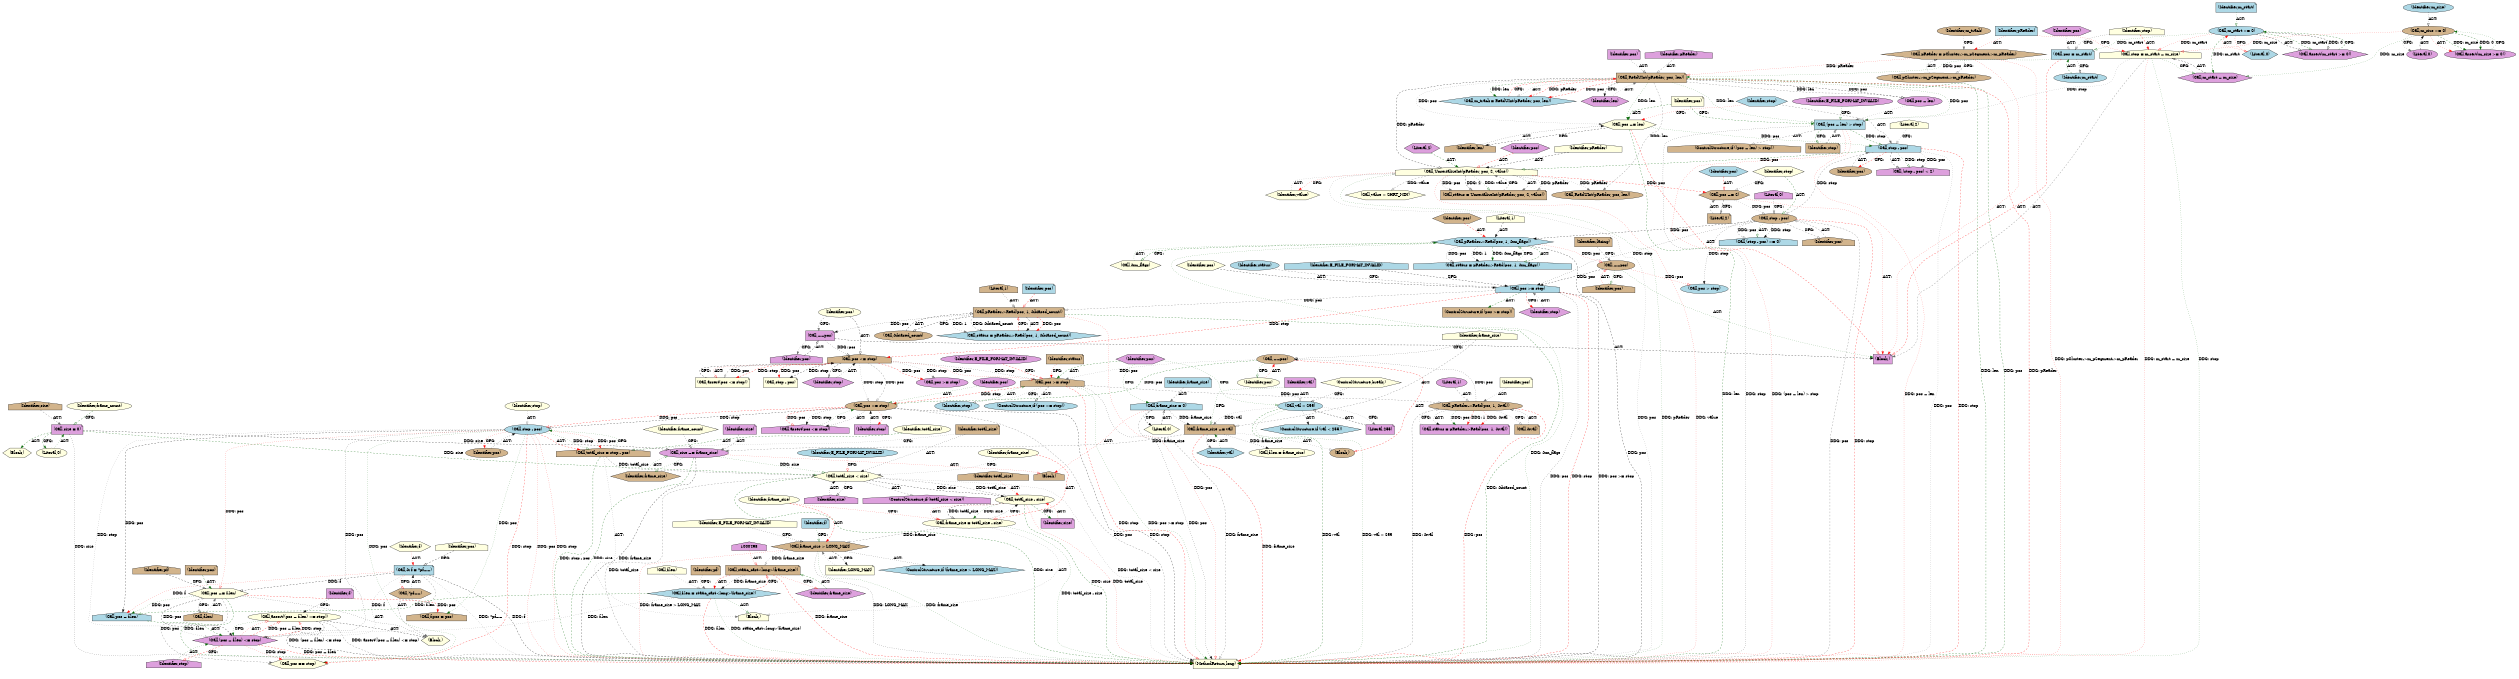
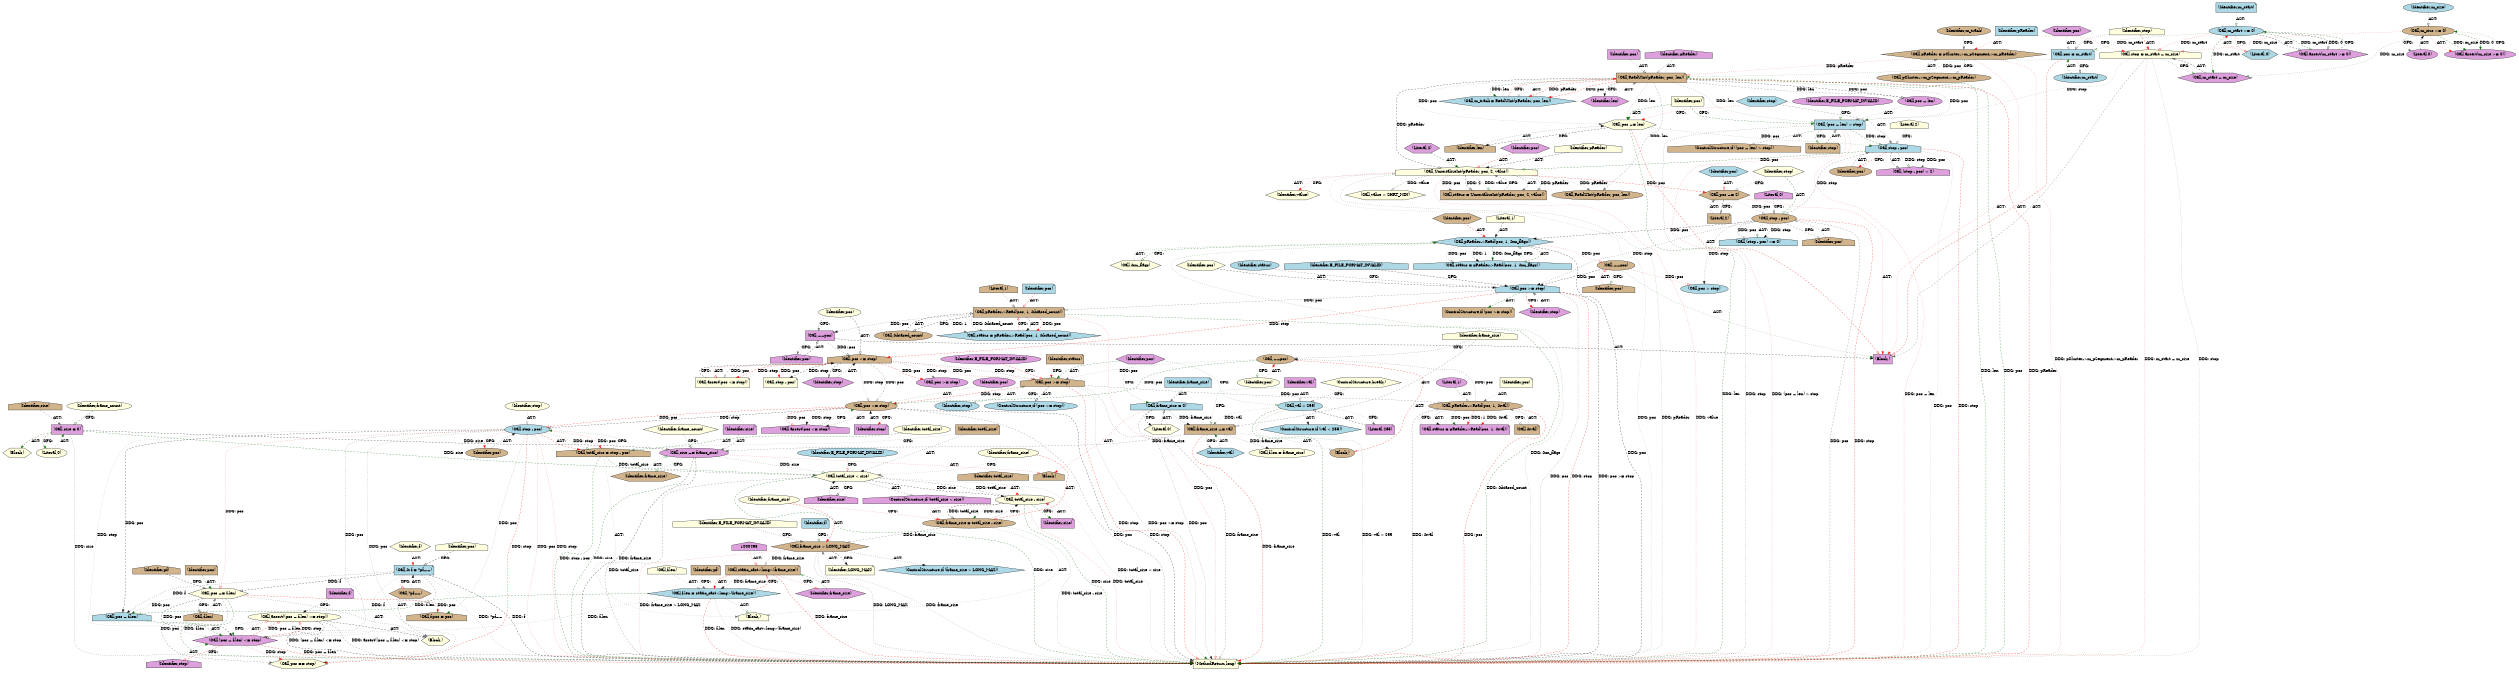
(1593, 242) -> none
(969, 523) -> (969, 523)
(259, 581) -> (259, 581)
